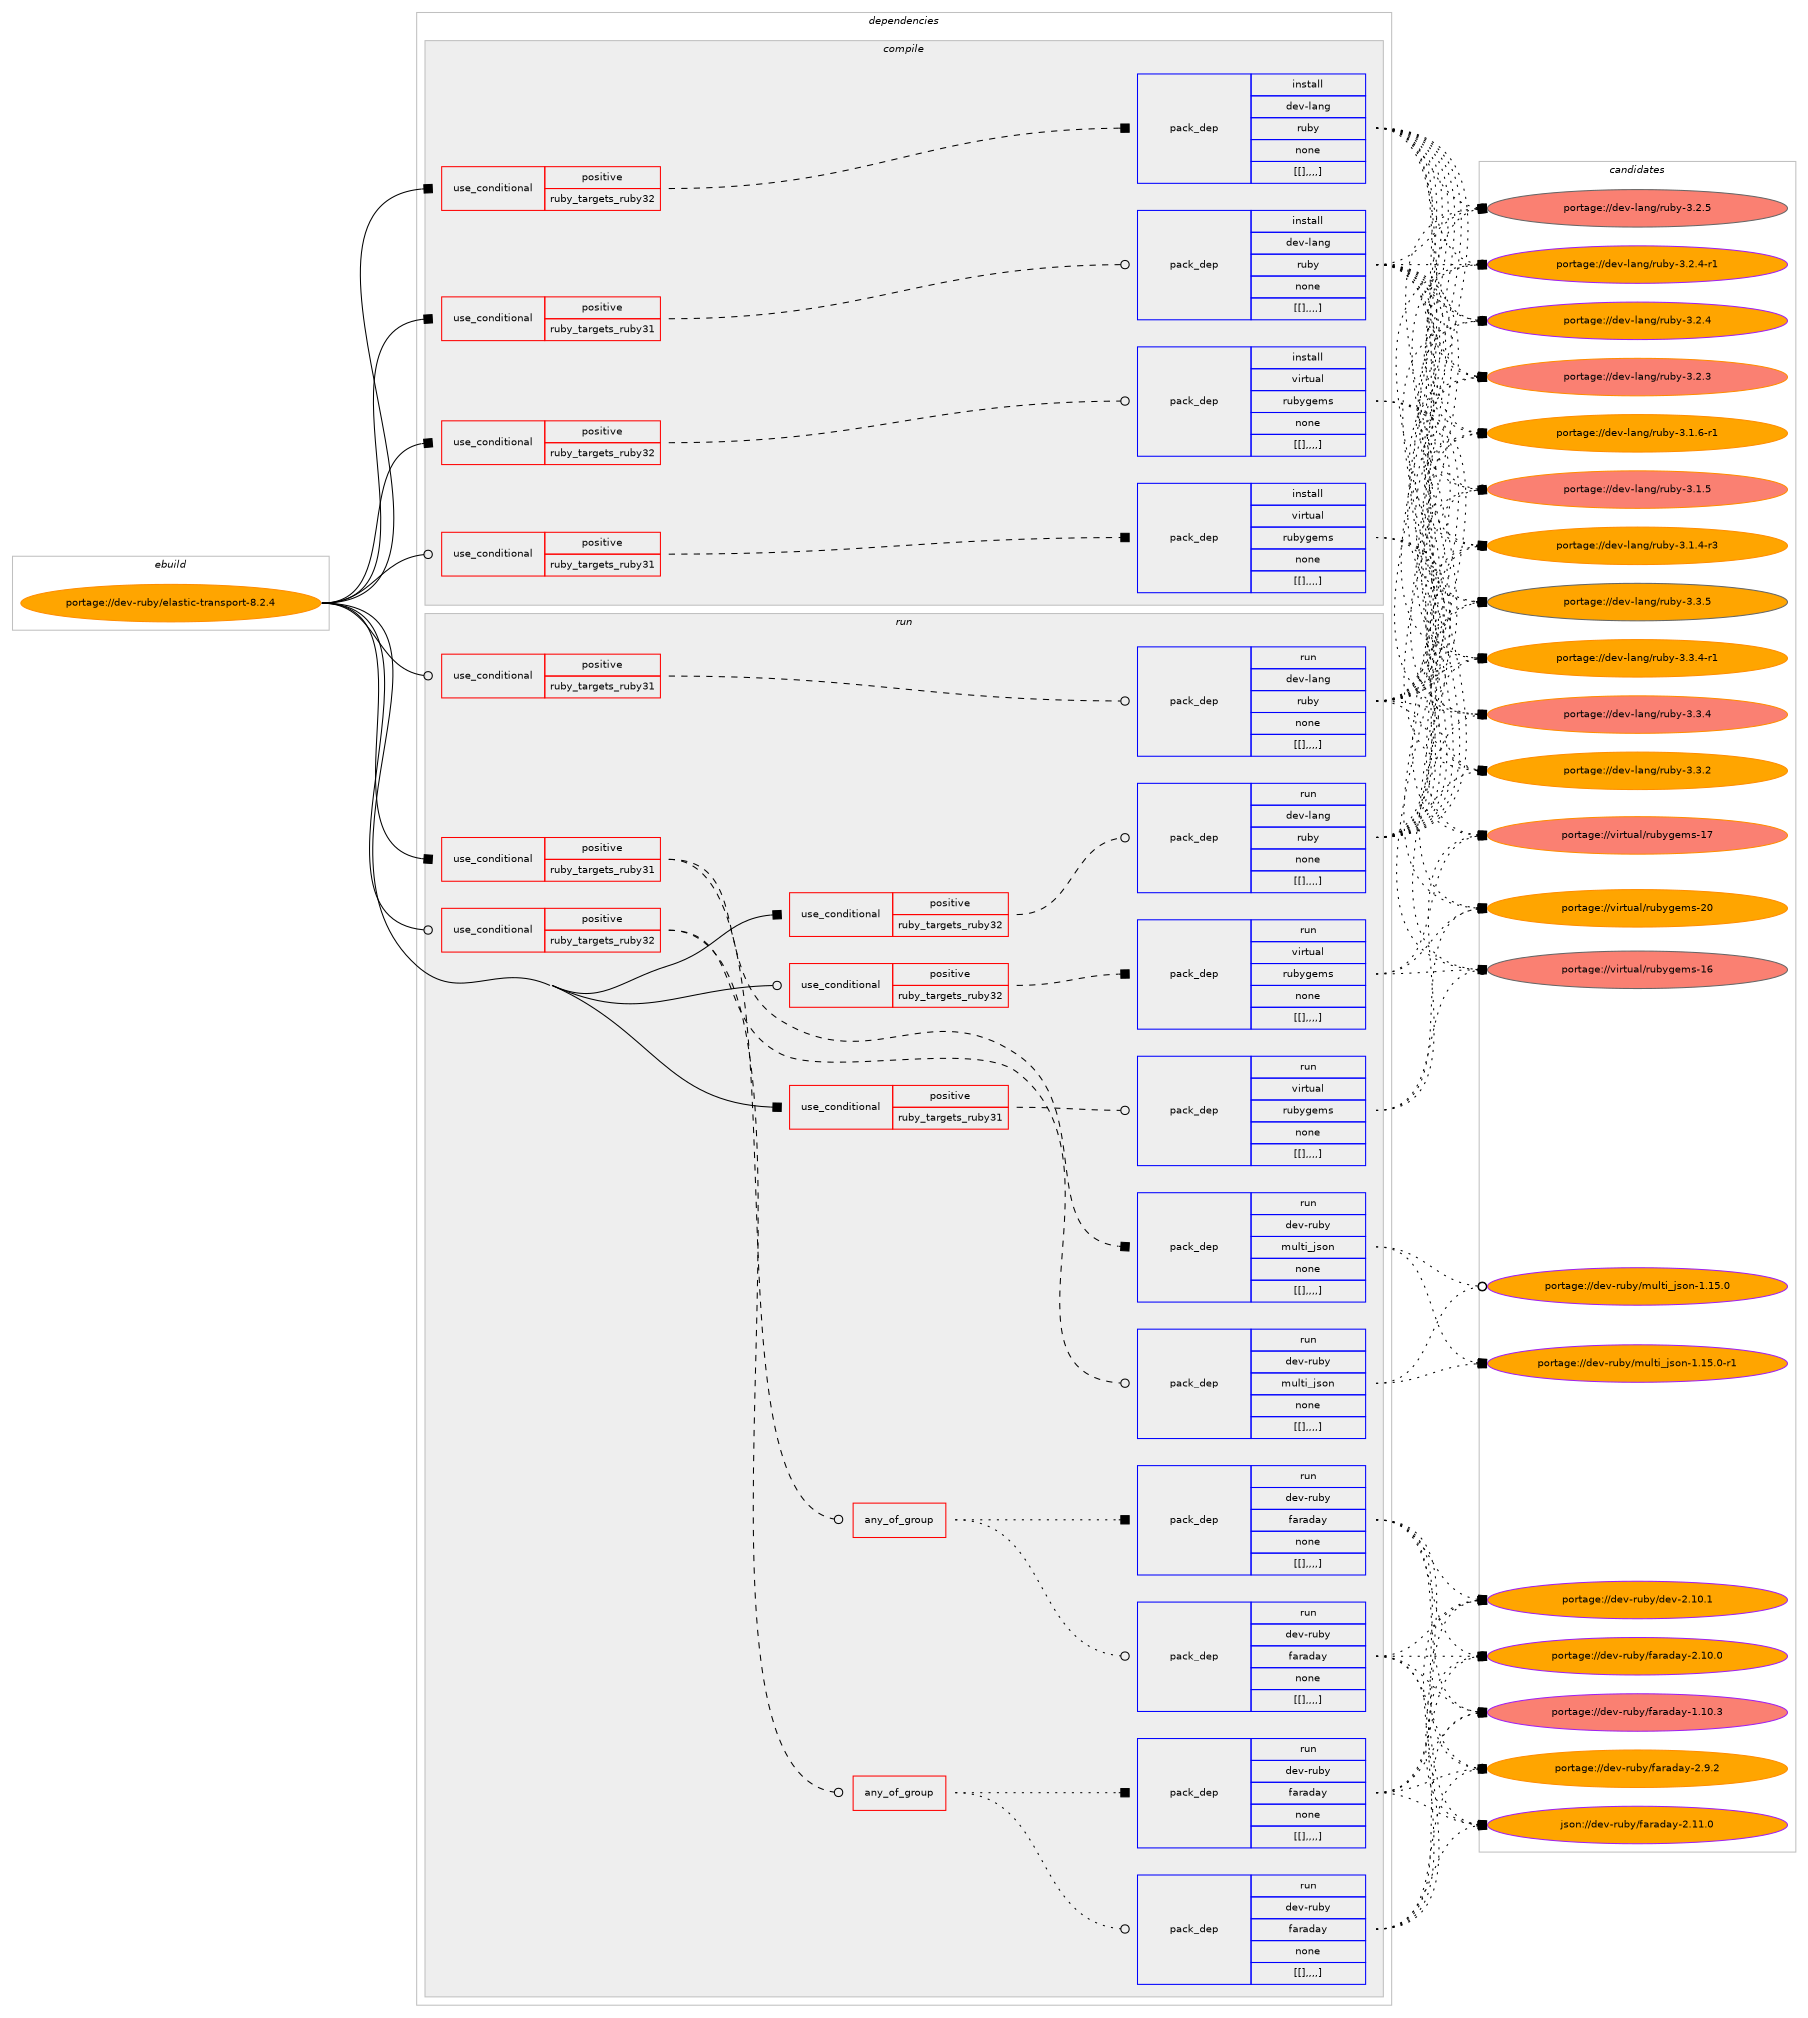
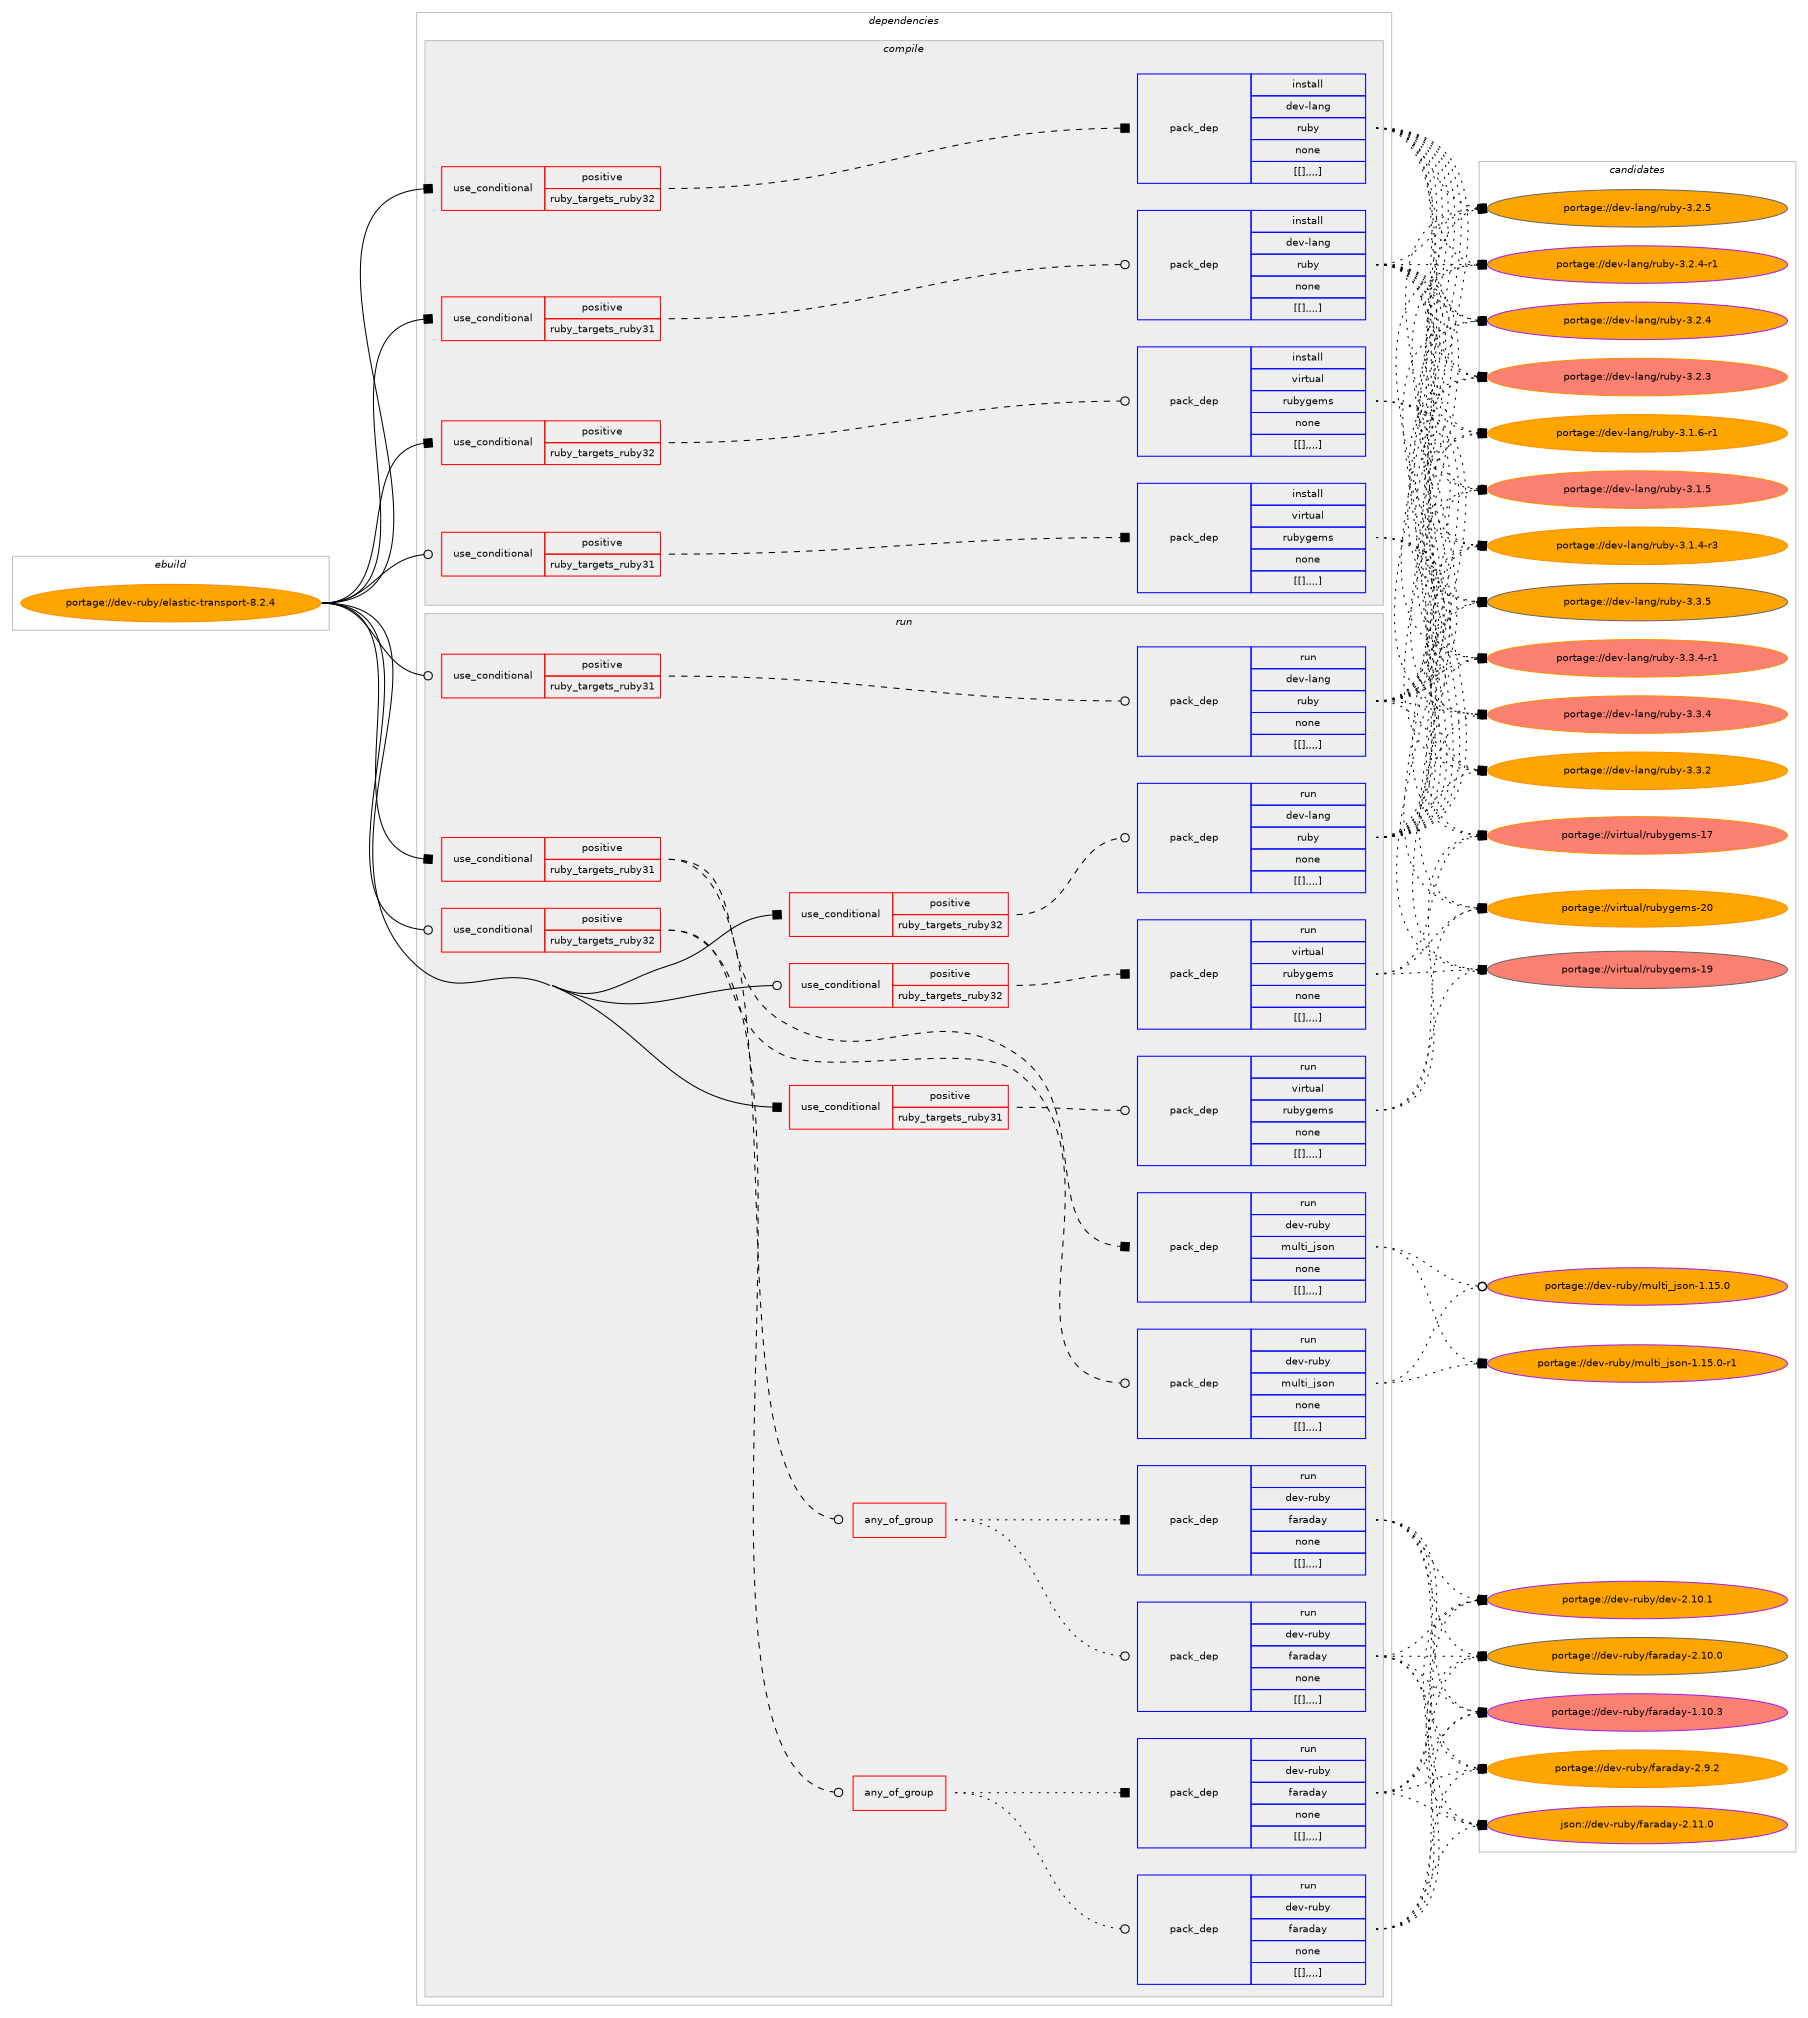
(1638, 208) -> (1638, 208)
(1638, 658) -> (1638, 658)
(1638, 970) -> (1638, 970)
(1638, 1656) -> (1638, 1656)
